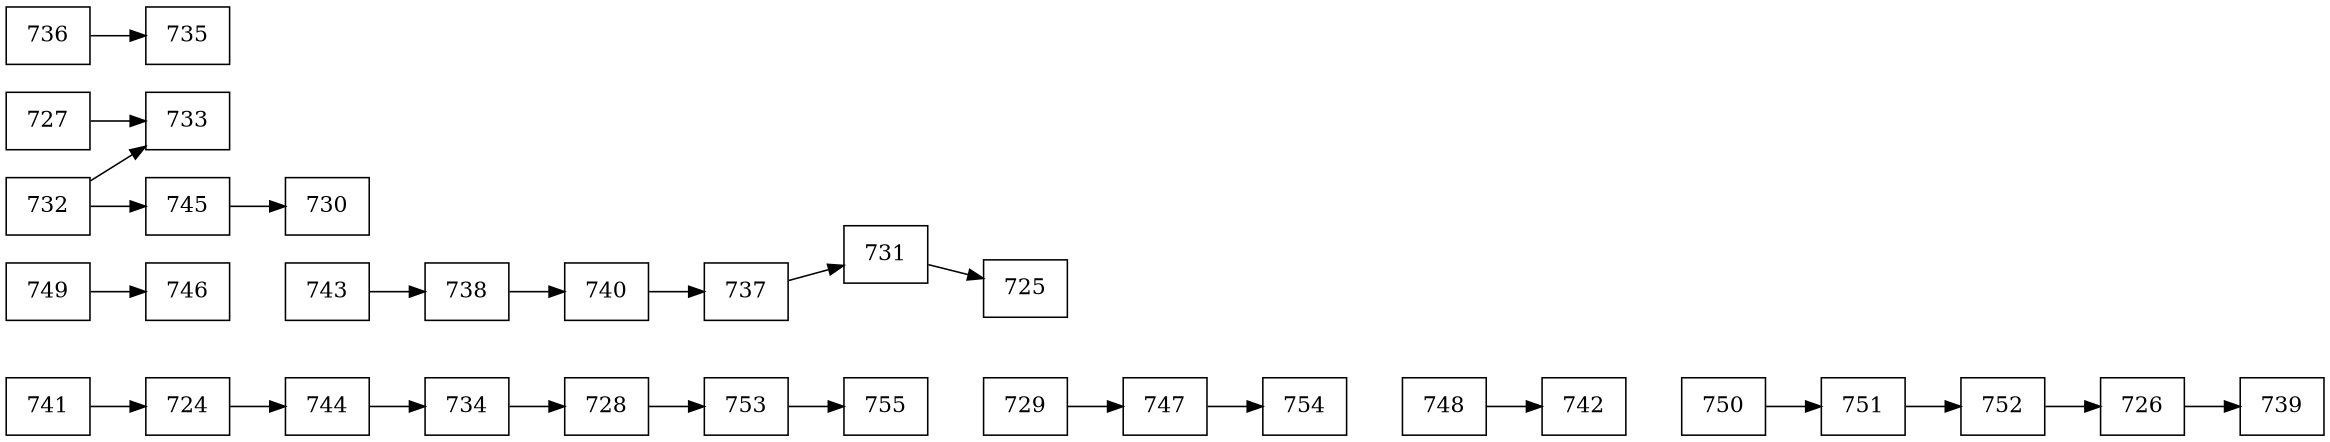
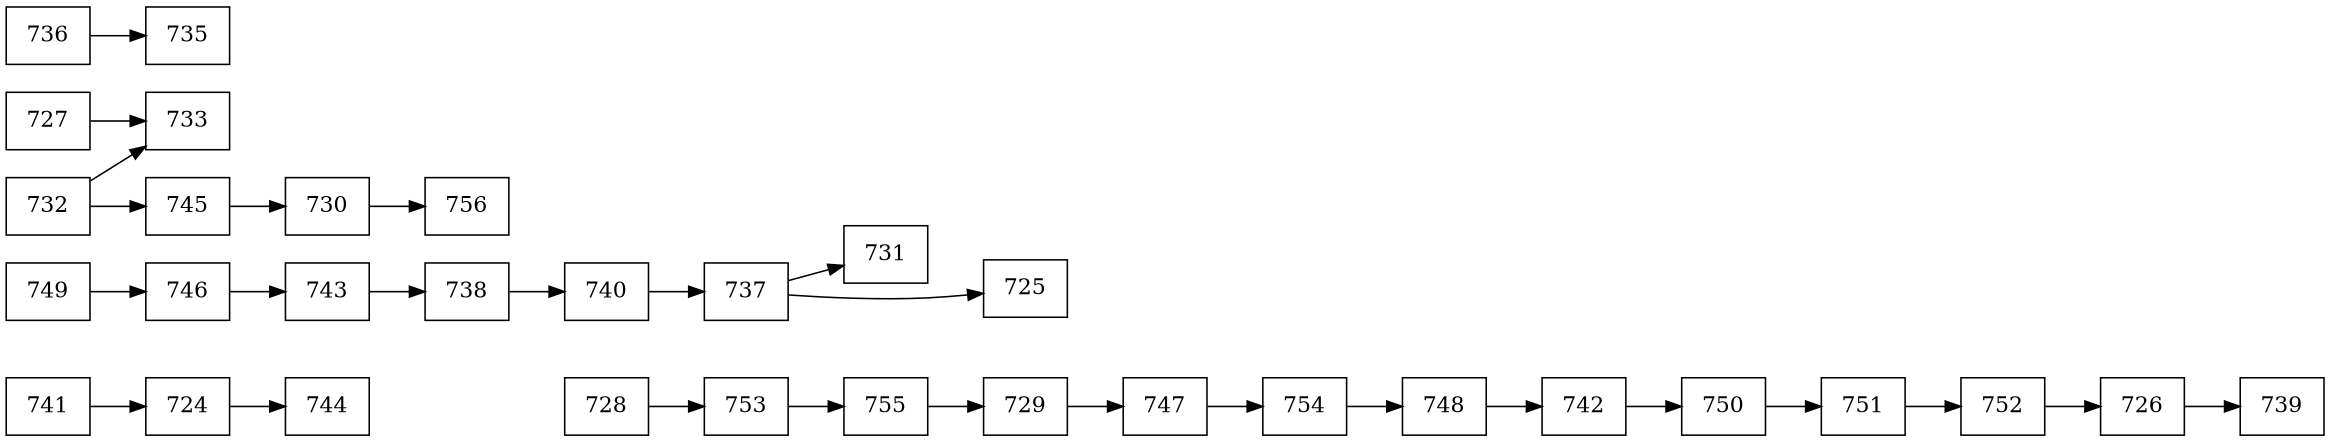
none -> (467, 206)
(948, 270) -> (878, 299)
none -> (250, 292)
(467, 406) -> none
none -> (948, 406)
none -> (1367, 406)
none -> (1646, 406)
